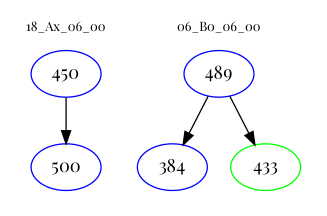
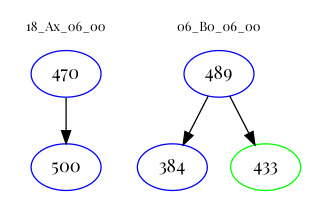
(66, 74) -> (66, 74)
